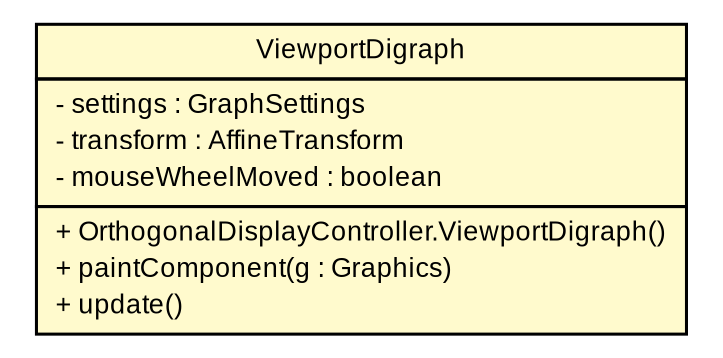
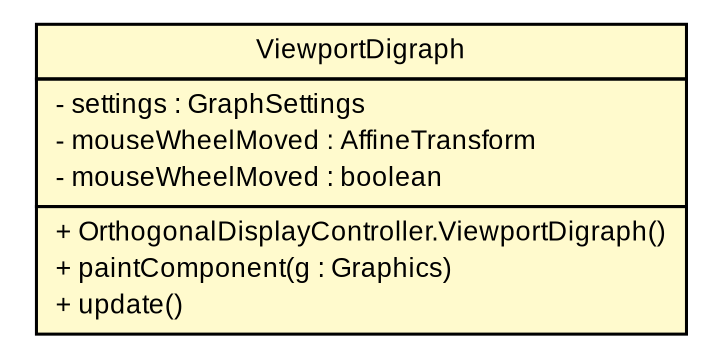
(231, 141) -> (296, 141)
